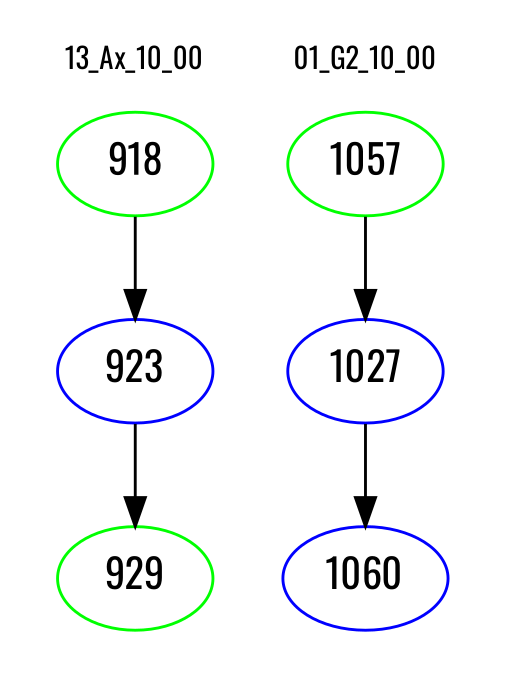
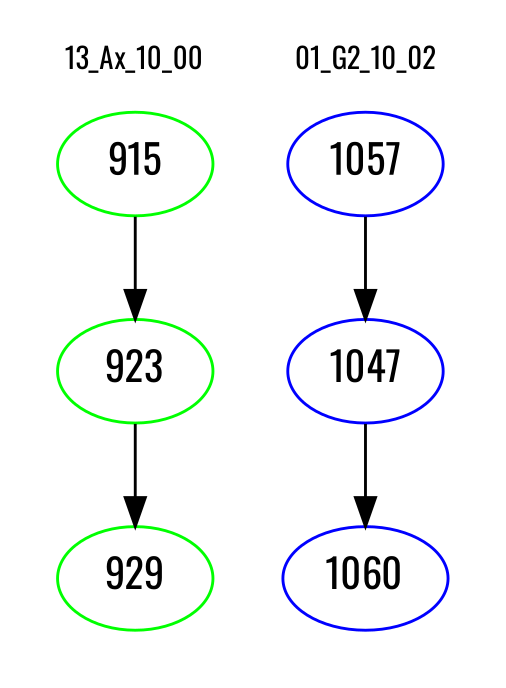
(365, 62) -> (365, 62)
(135, 164) -> (135, 164)
(365, 164) -> (365, 164)
(135, 371) -> (135, 371)
(365, 371) -> (365, 371)
